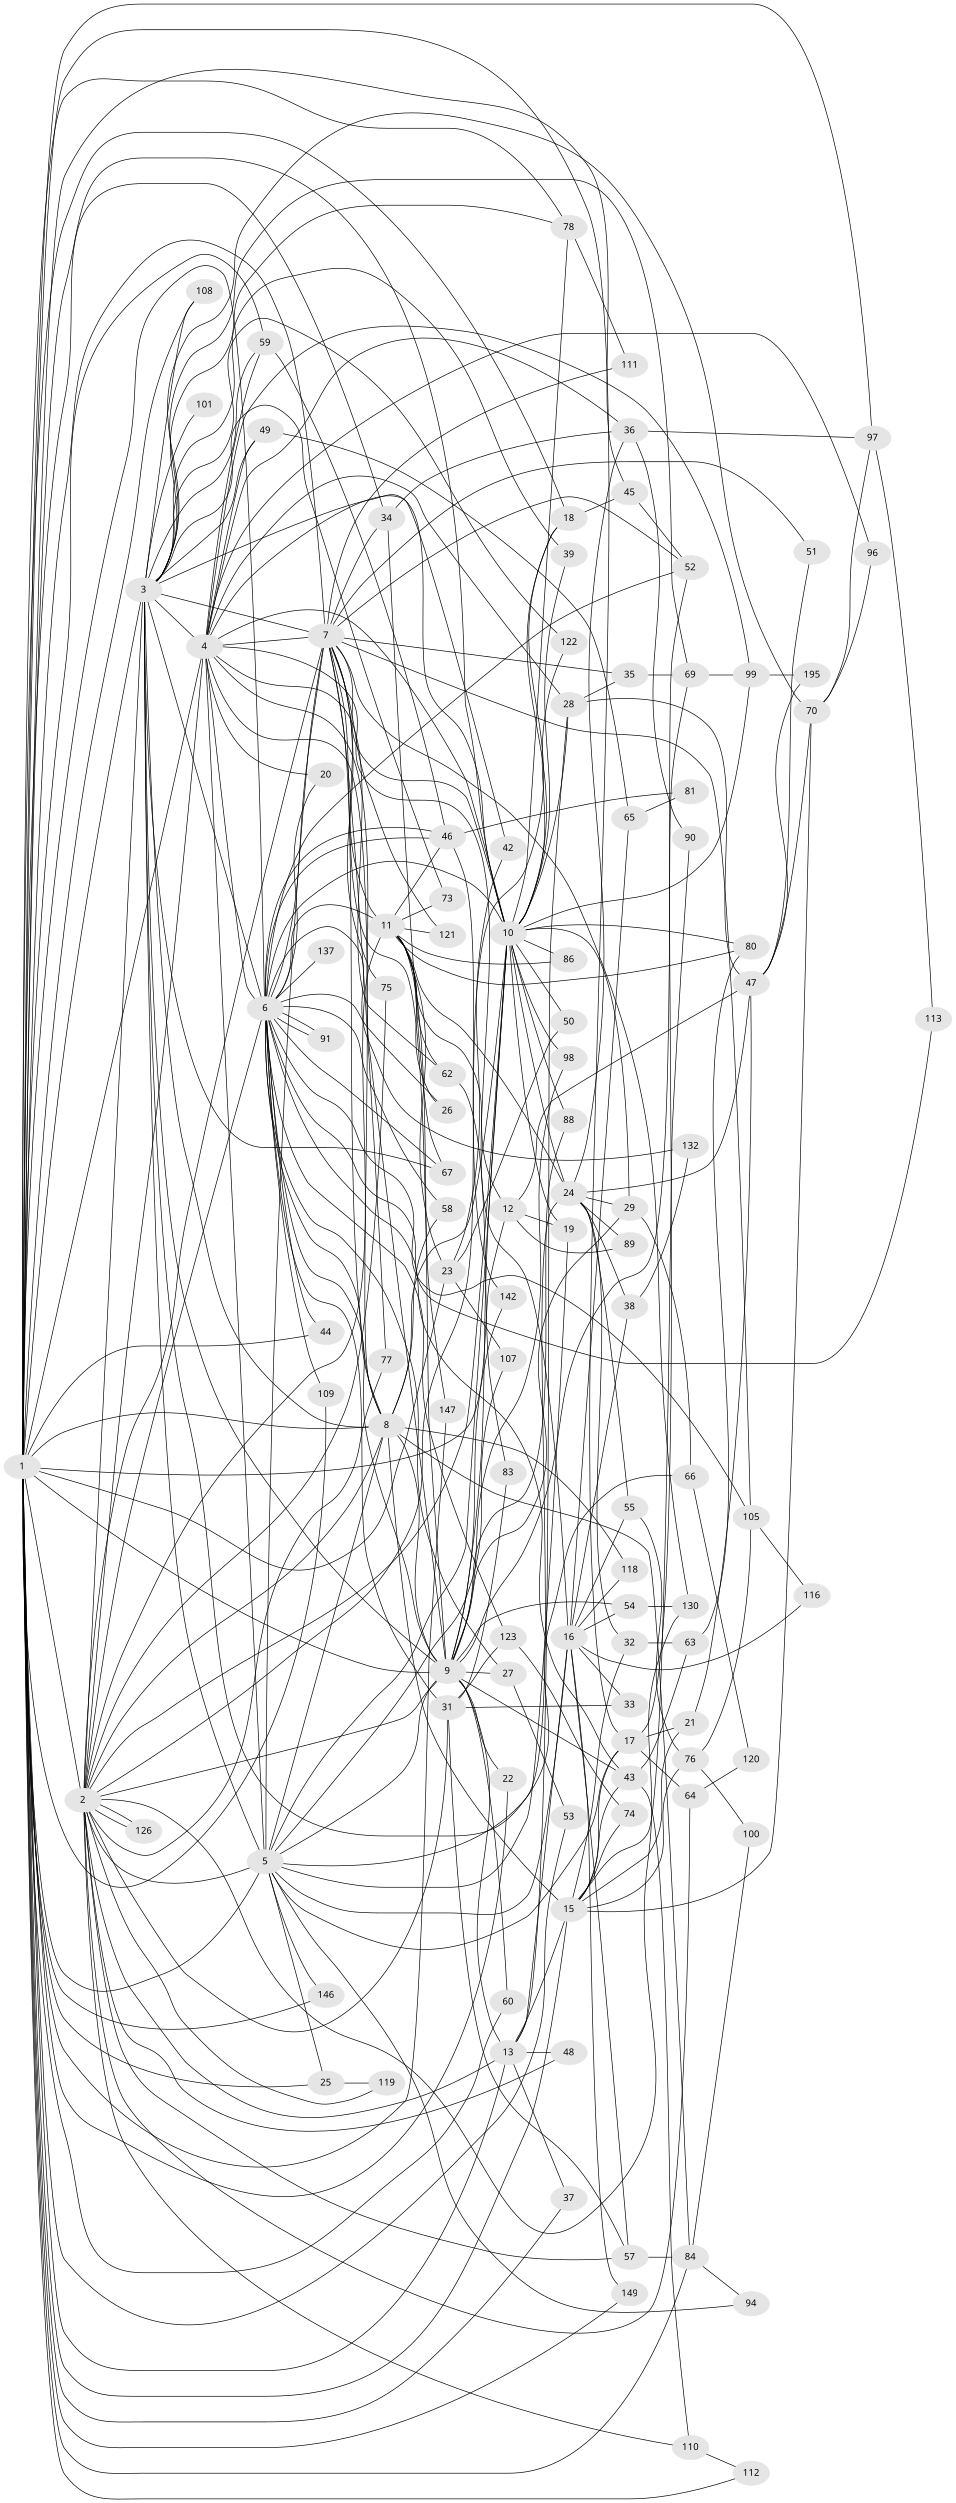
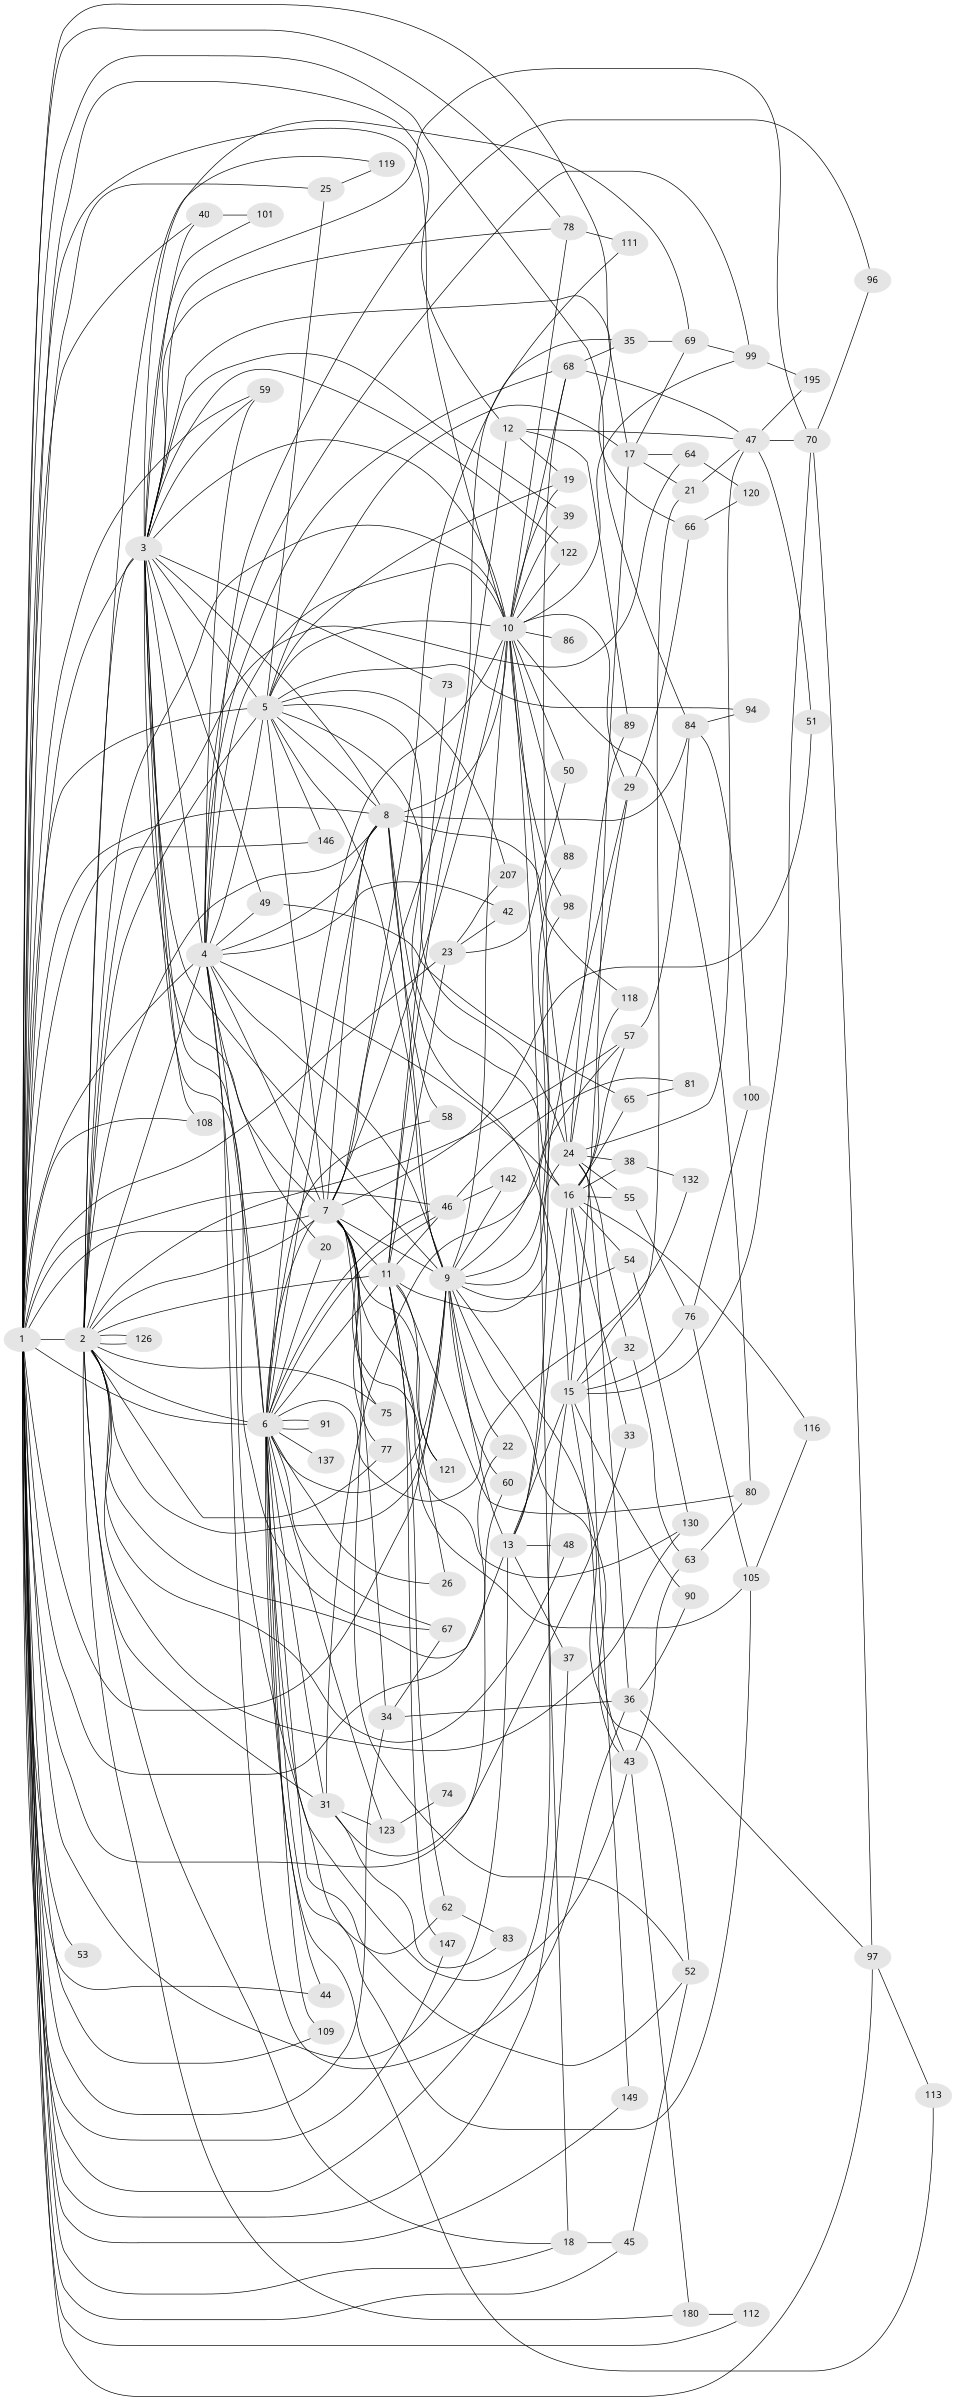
none -> (205, 215)
(377, 583) -> (199, 1203)
(569, 705) -> (569, 367)
(468, 962) -> none
(508, 1359) -> (508, 876)
(508, 1674) -> none
(602, 1856) -> none
(691, 2448) -> (691, 2314)
